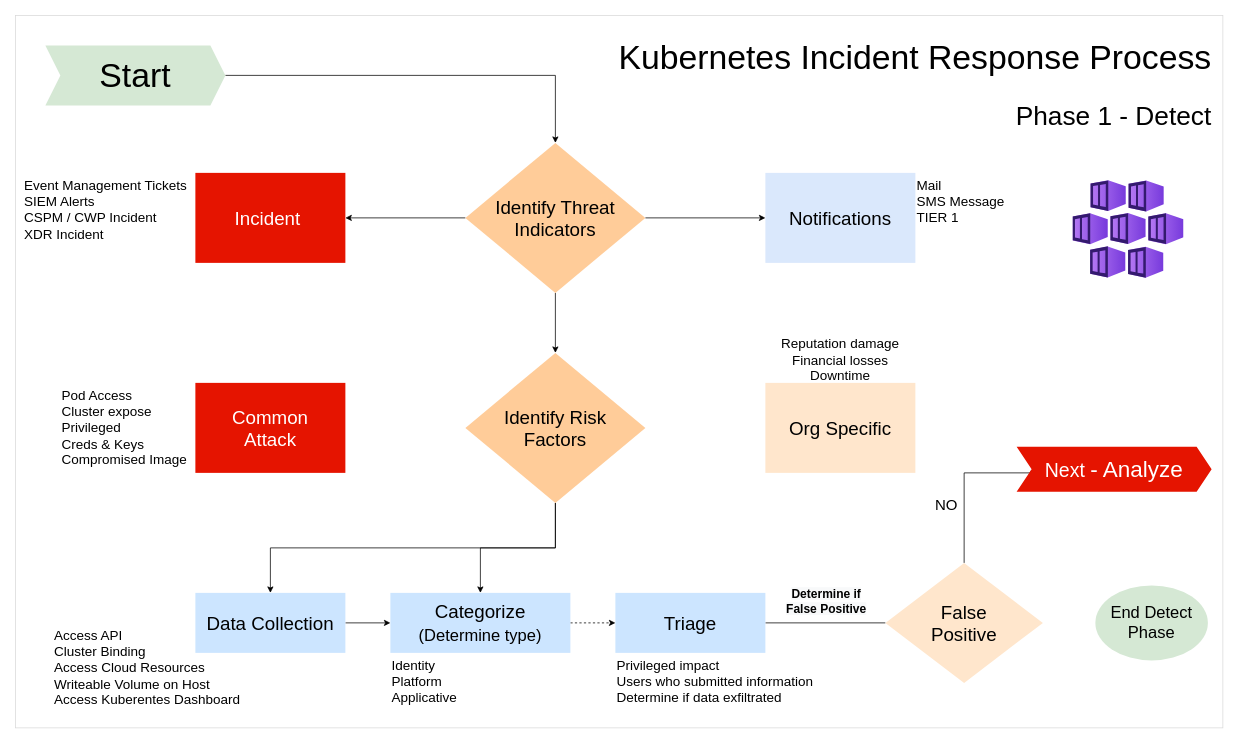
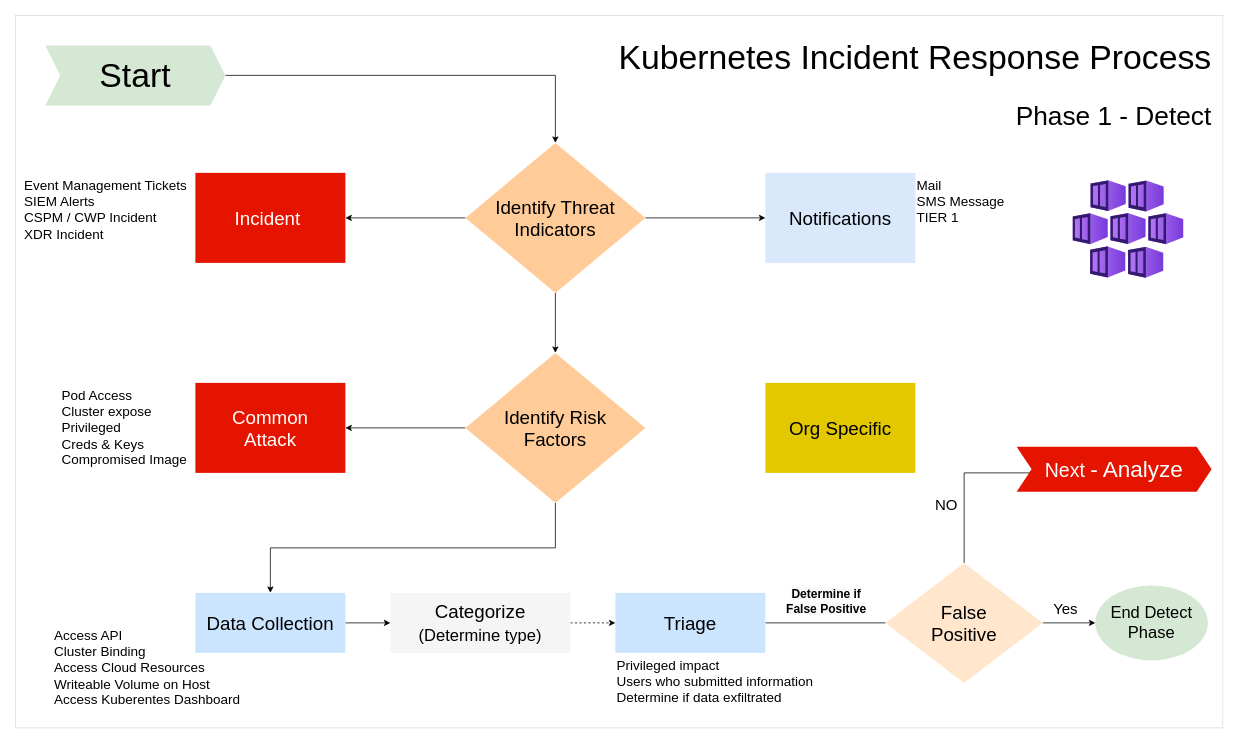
(840, 360) -> none
(840, 428) -> (840, 428)
(480, 568) -> (352, 428)
(480, 623) -> (480, 623)
none -> (1089, 623)
(462, 687) -> none
